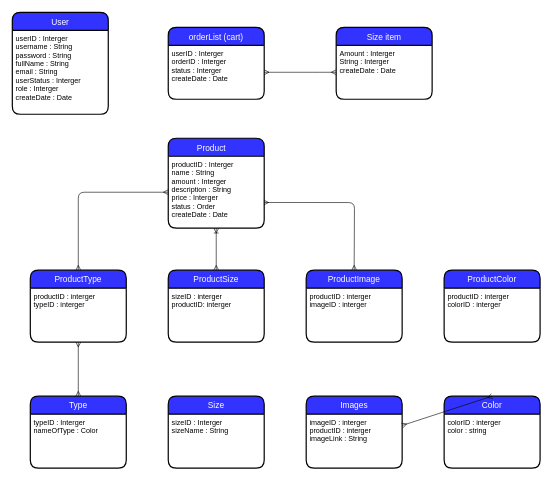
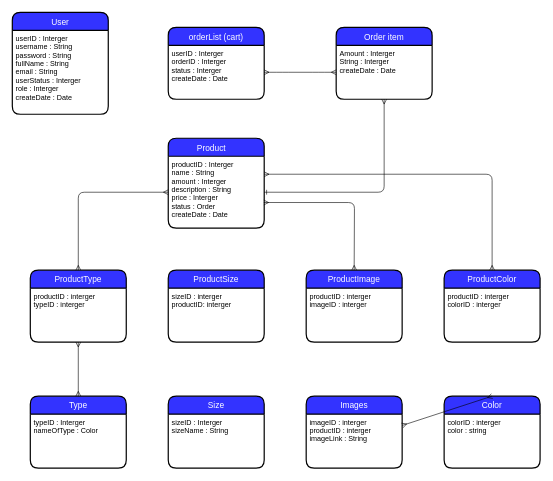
(384, 37) -> (384, 37)
none -> (380, 174)
none -> (326, 192)
(216, 267) -> none
